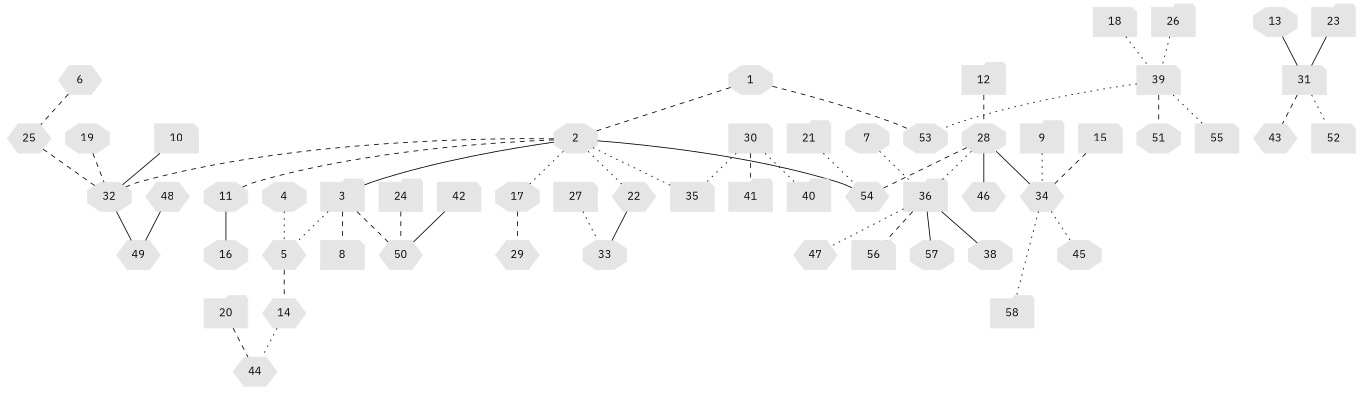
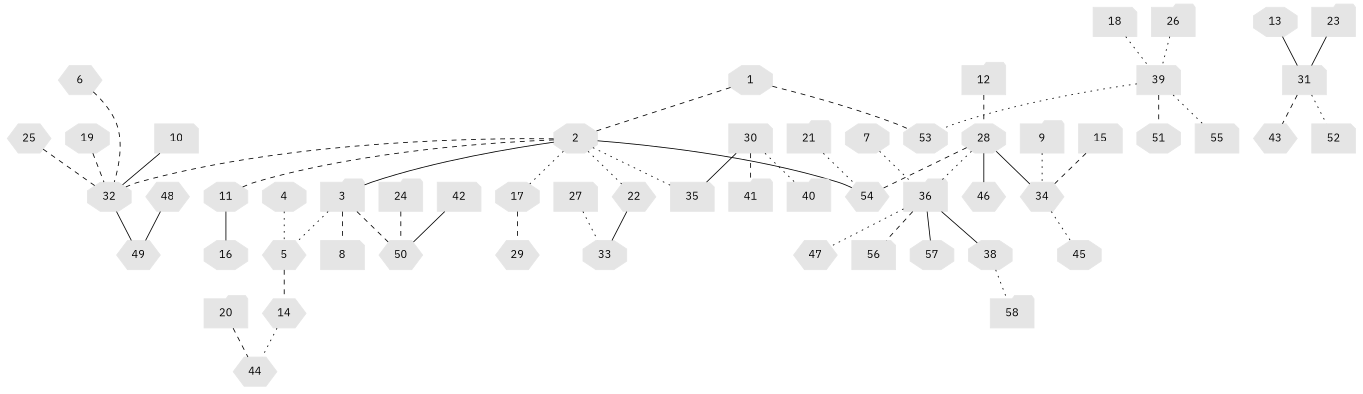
(55, 109) -> (119, 133)
(721, 168) -> (721, 168)
(1027, 255) -> (1001, 284)
